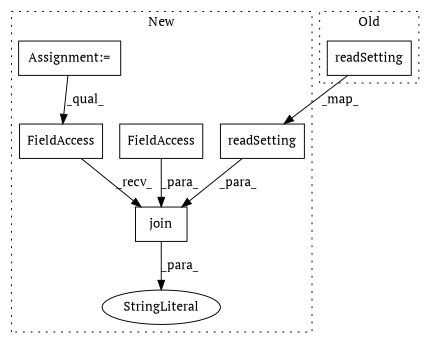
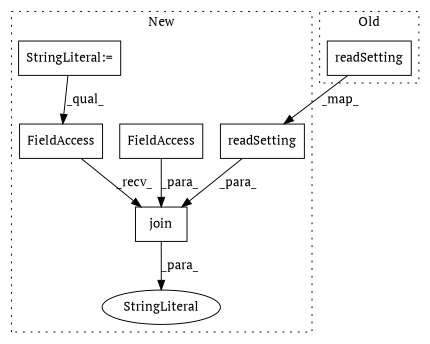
(70, 58) -> (70, 58)
